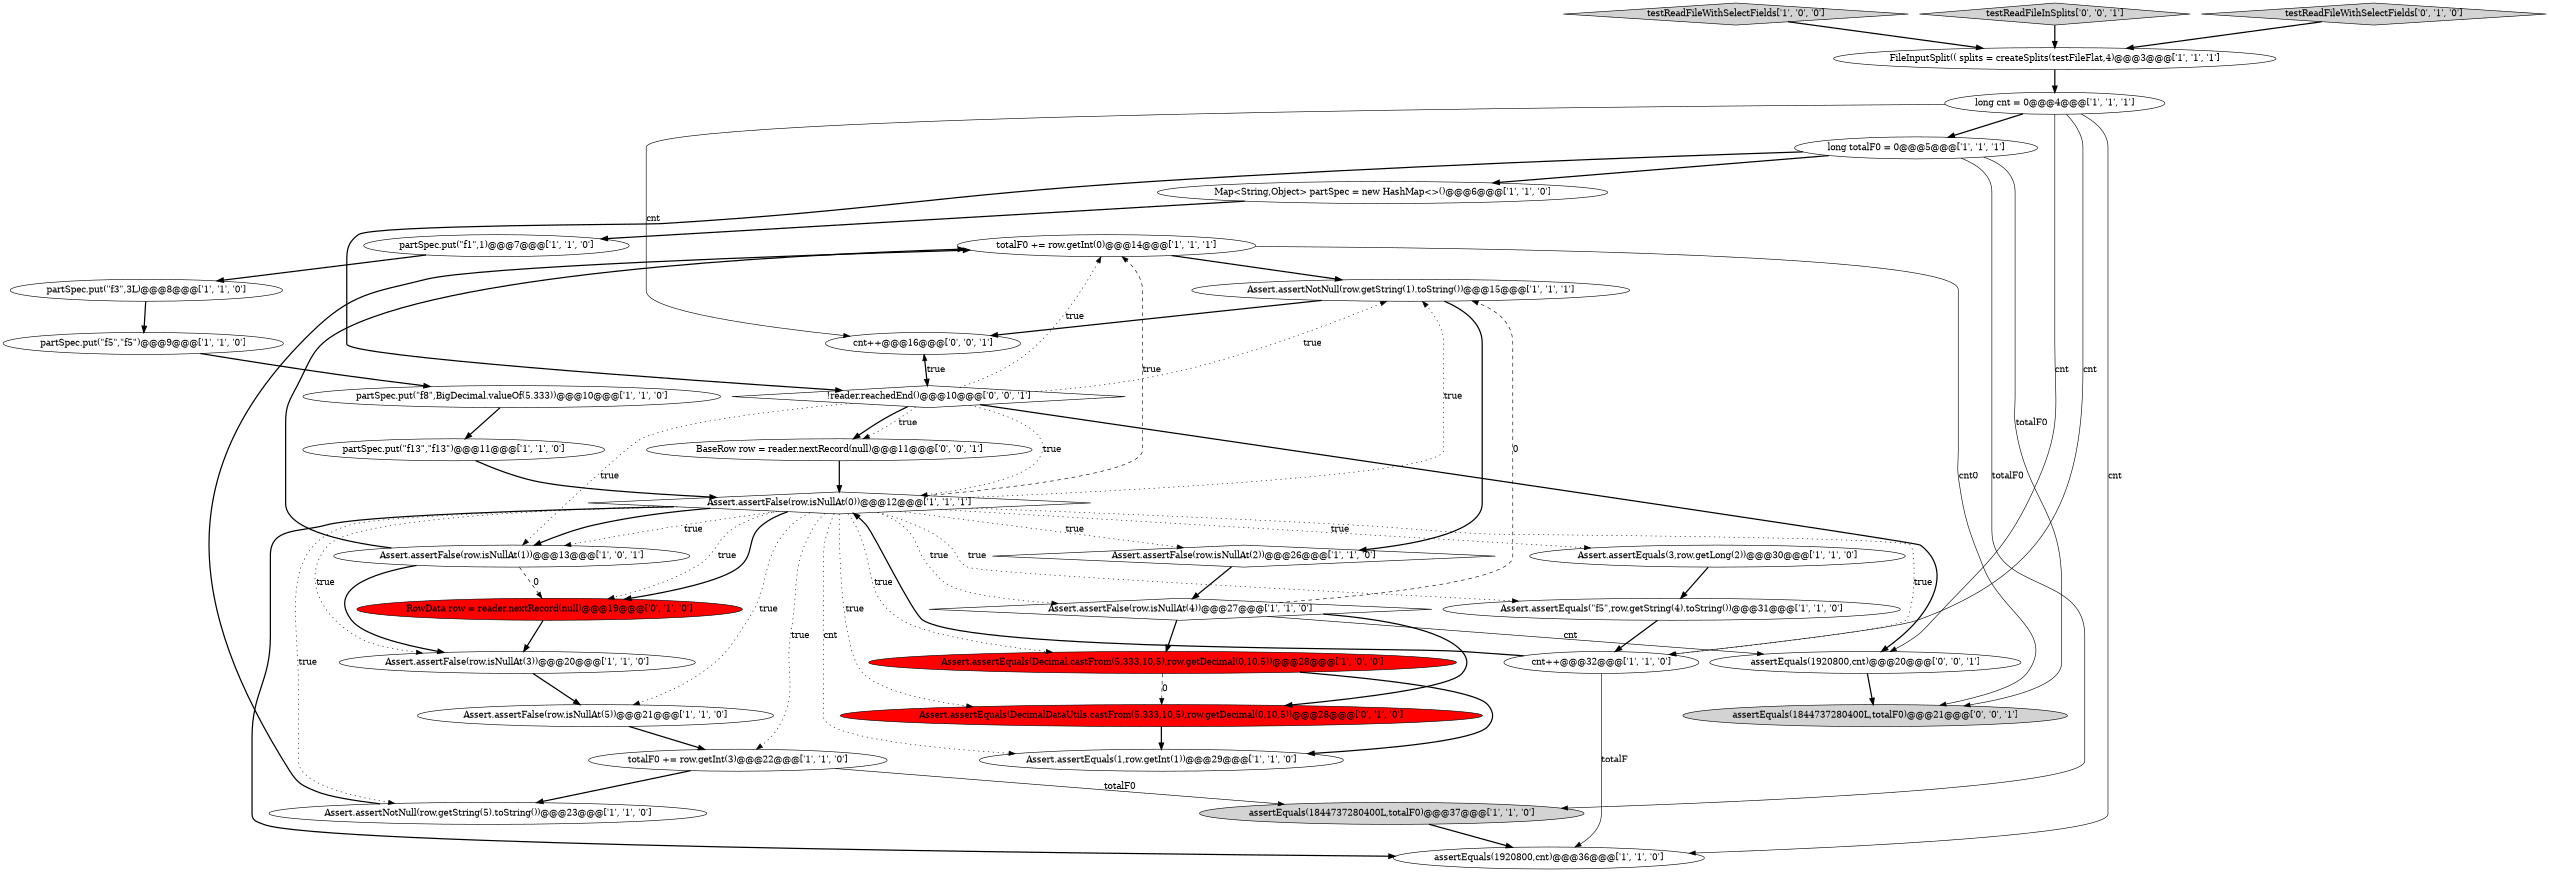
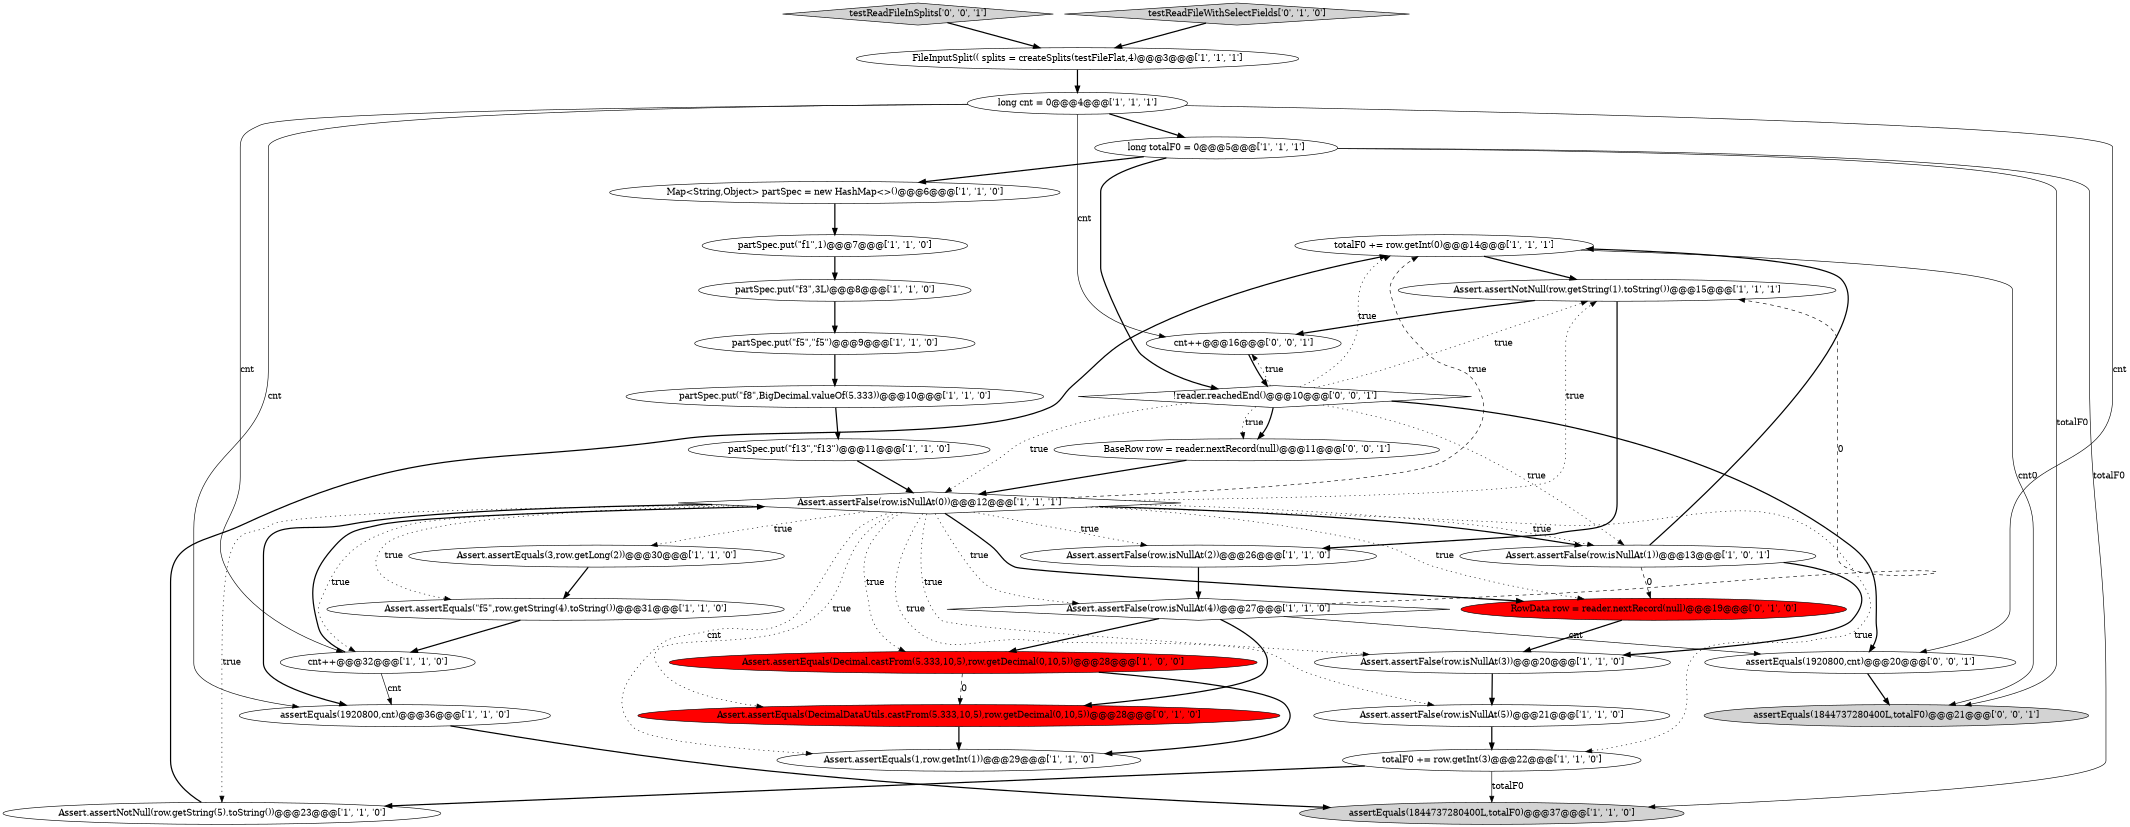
(1736, 14) -> none
(1244, 556) -> (1198, 556)
(1614, 760) -> (395, 689)
(1468, 835) -> (885, 782)
